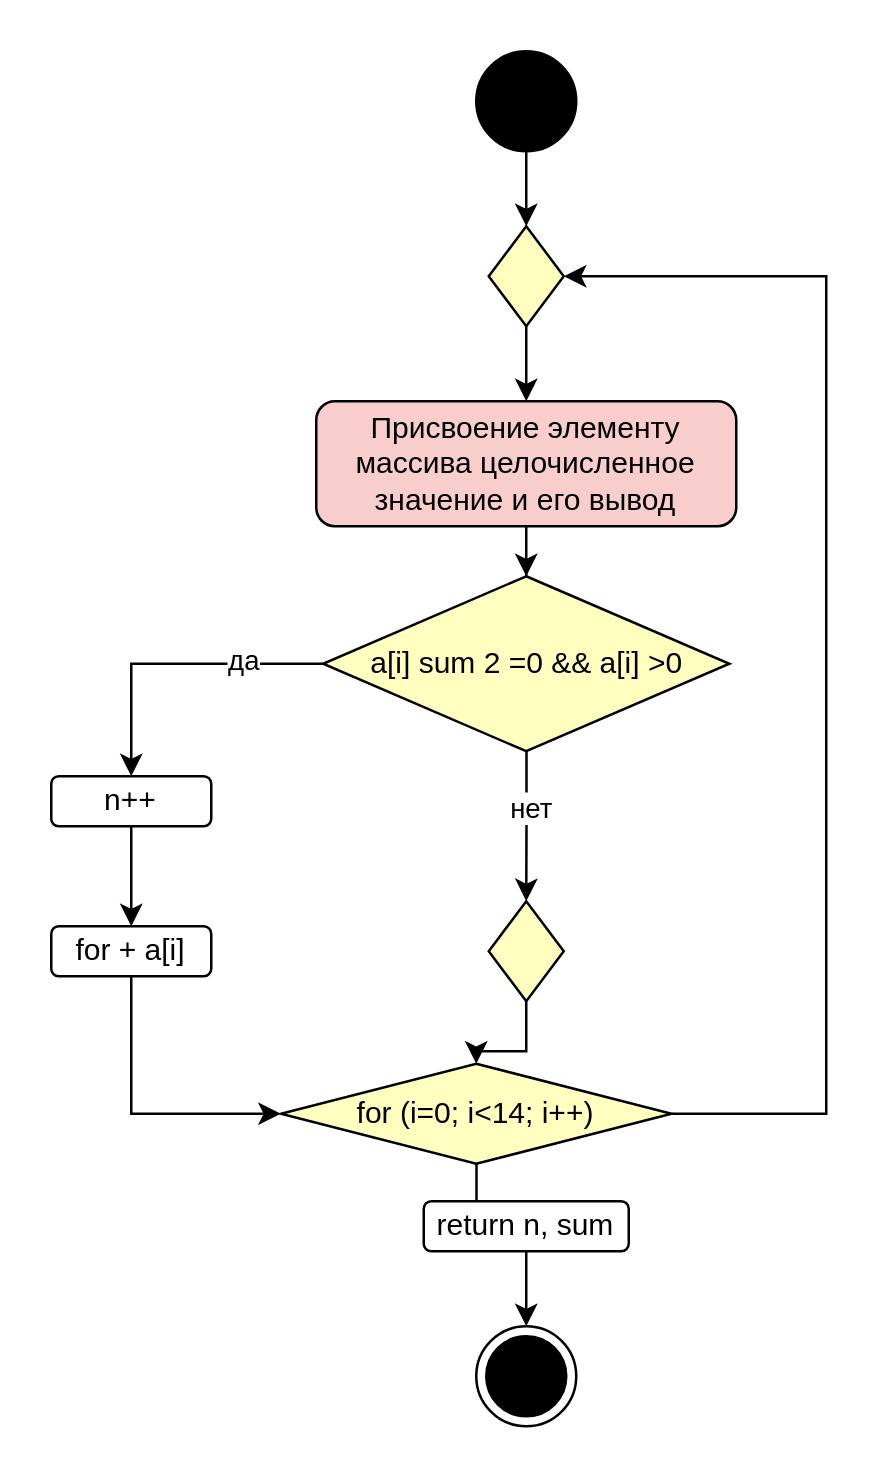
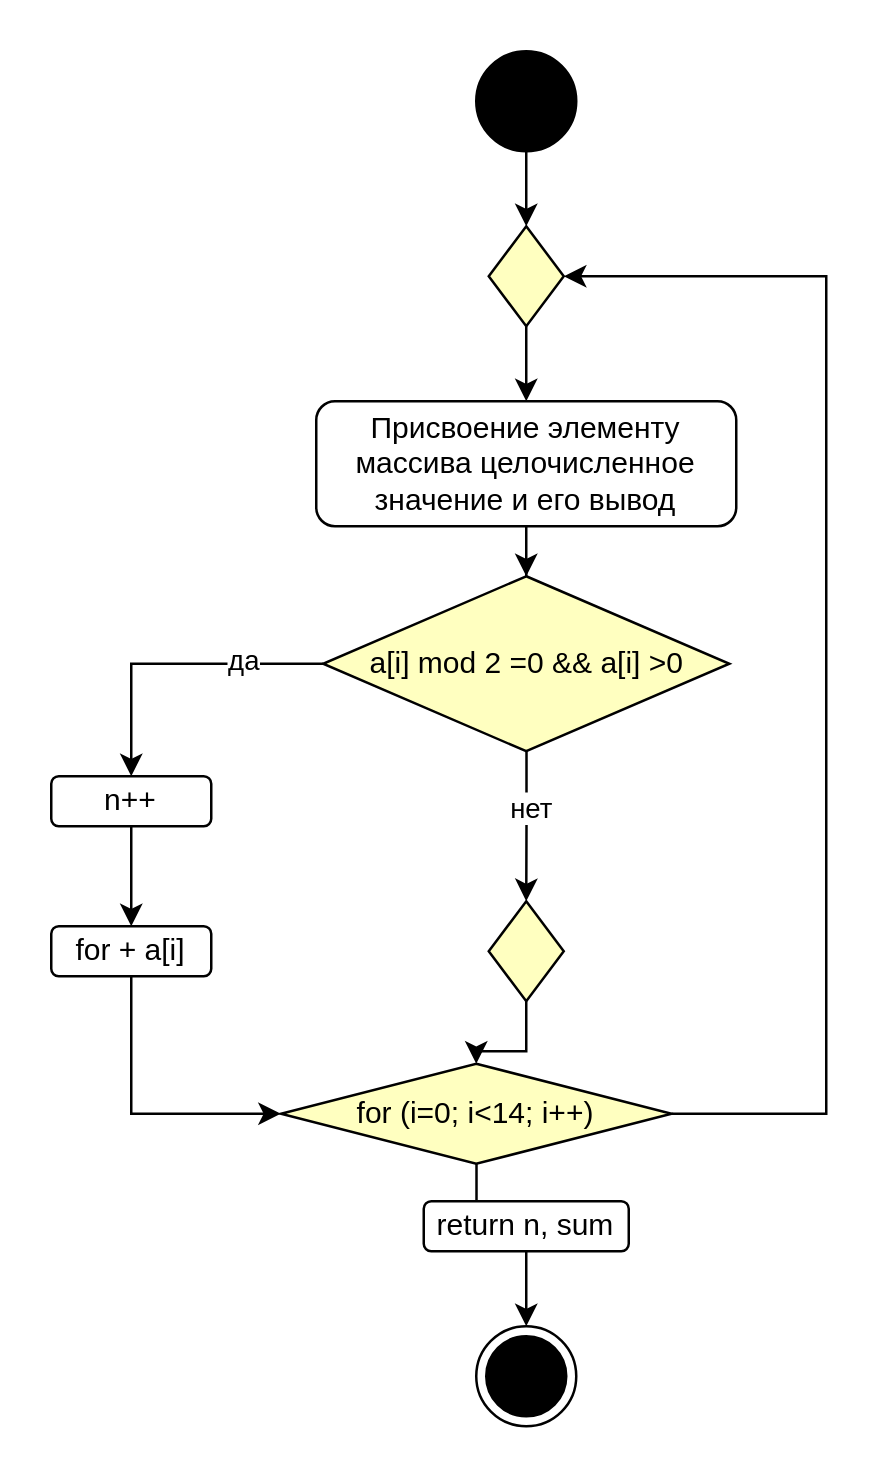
(526, 464) -> (526, 464)
(528, 664) -> (528, 664)
